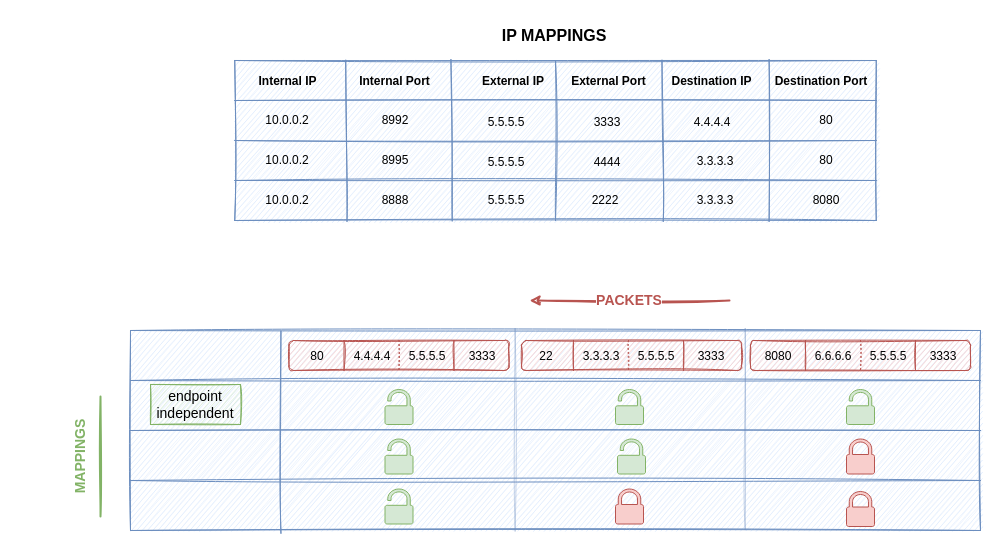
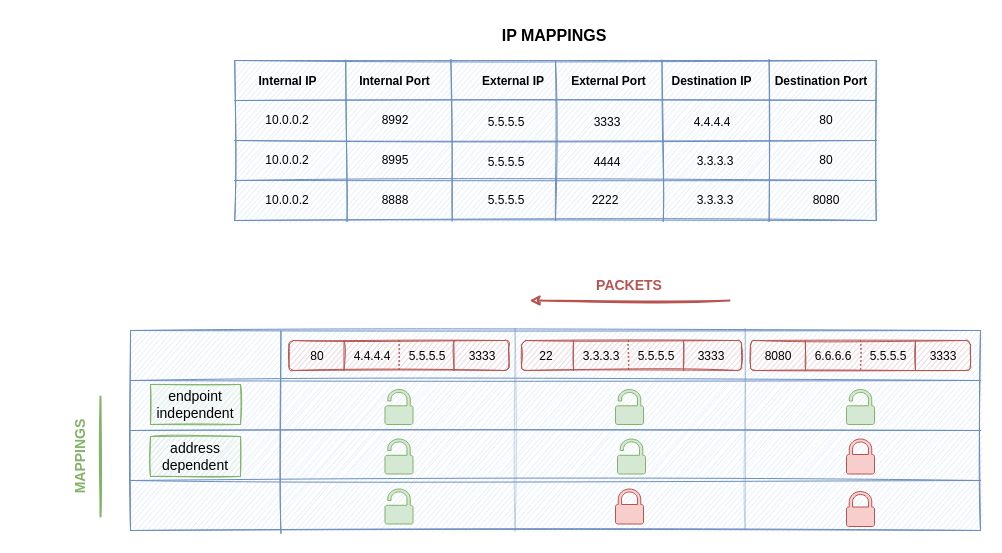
(630, 301) -> (630, 286)
none -> (196, 457)
